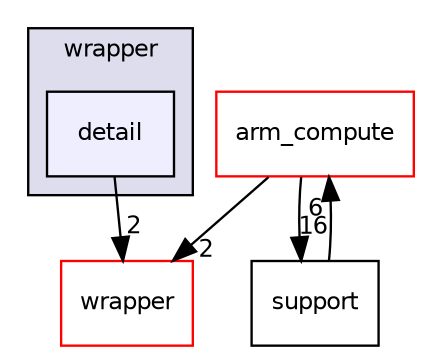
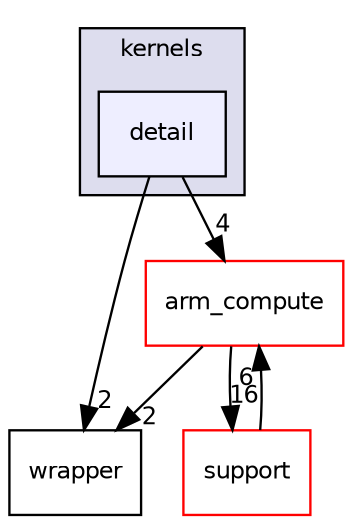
(111, 51) -> (162, 51)
none -> (199, 210)
(127, 303) -> (75, 473)
(315, 303) -> (247, 473)
